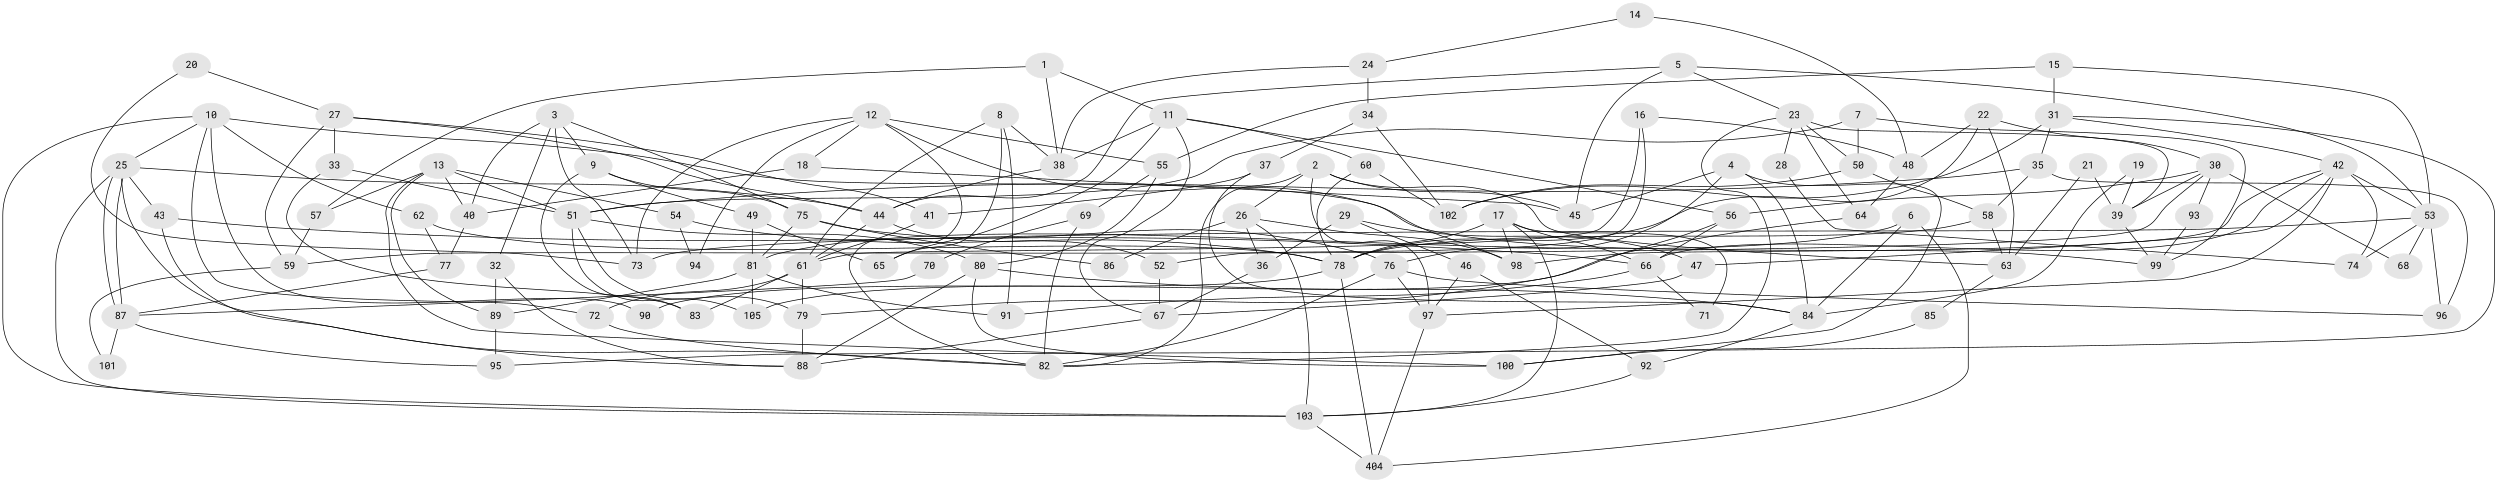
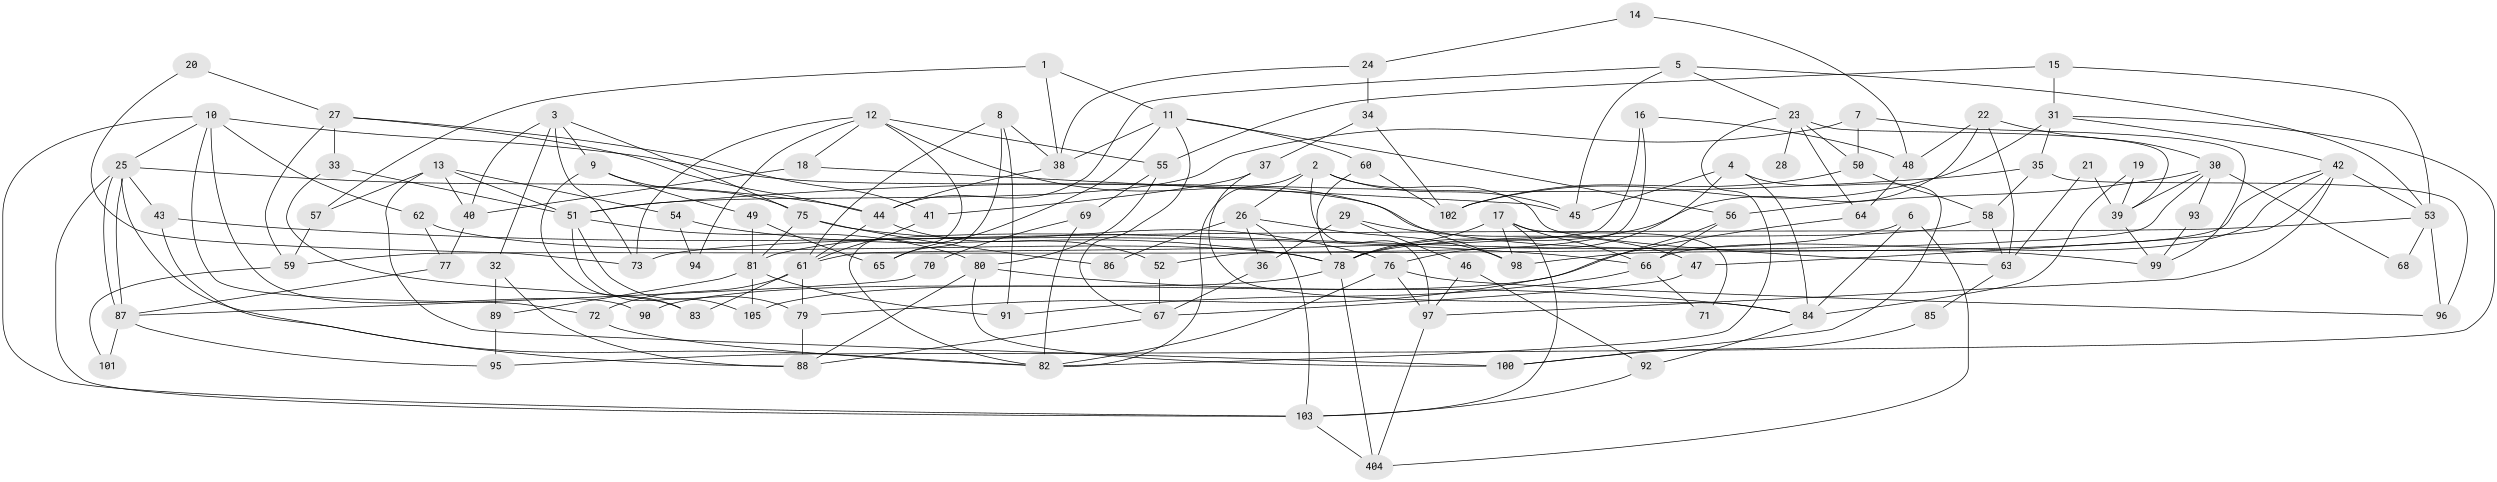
(405, 260) -> none
(2353, 266) -> none
